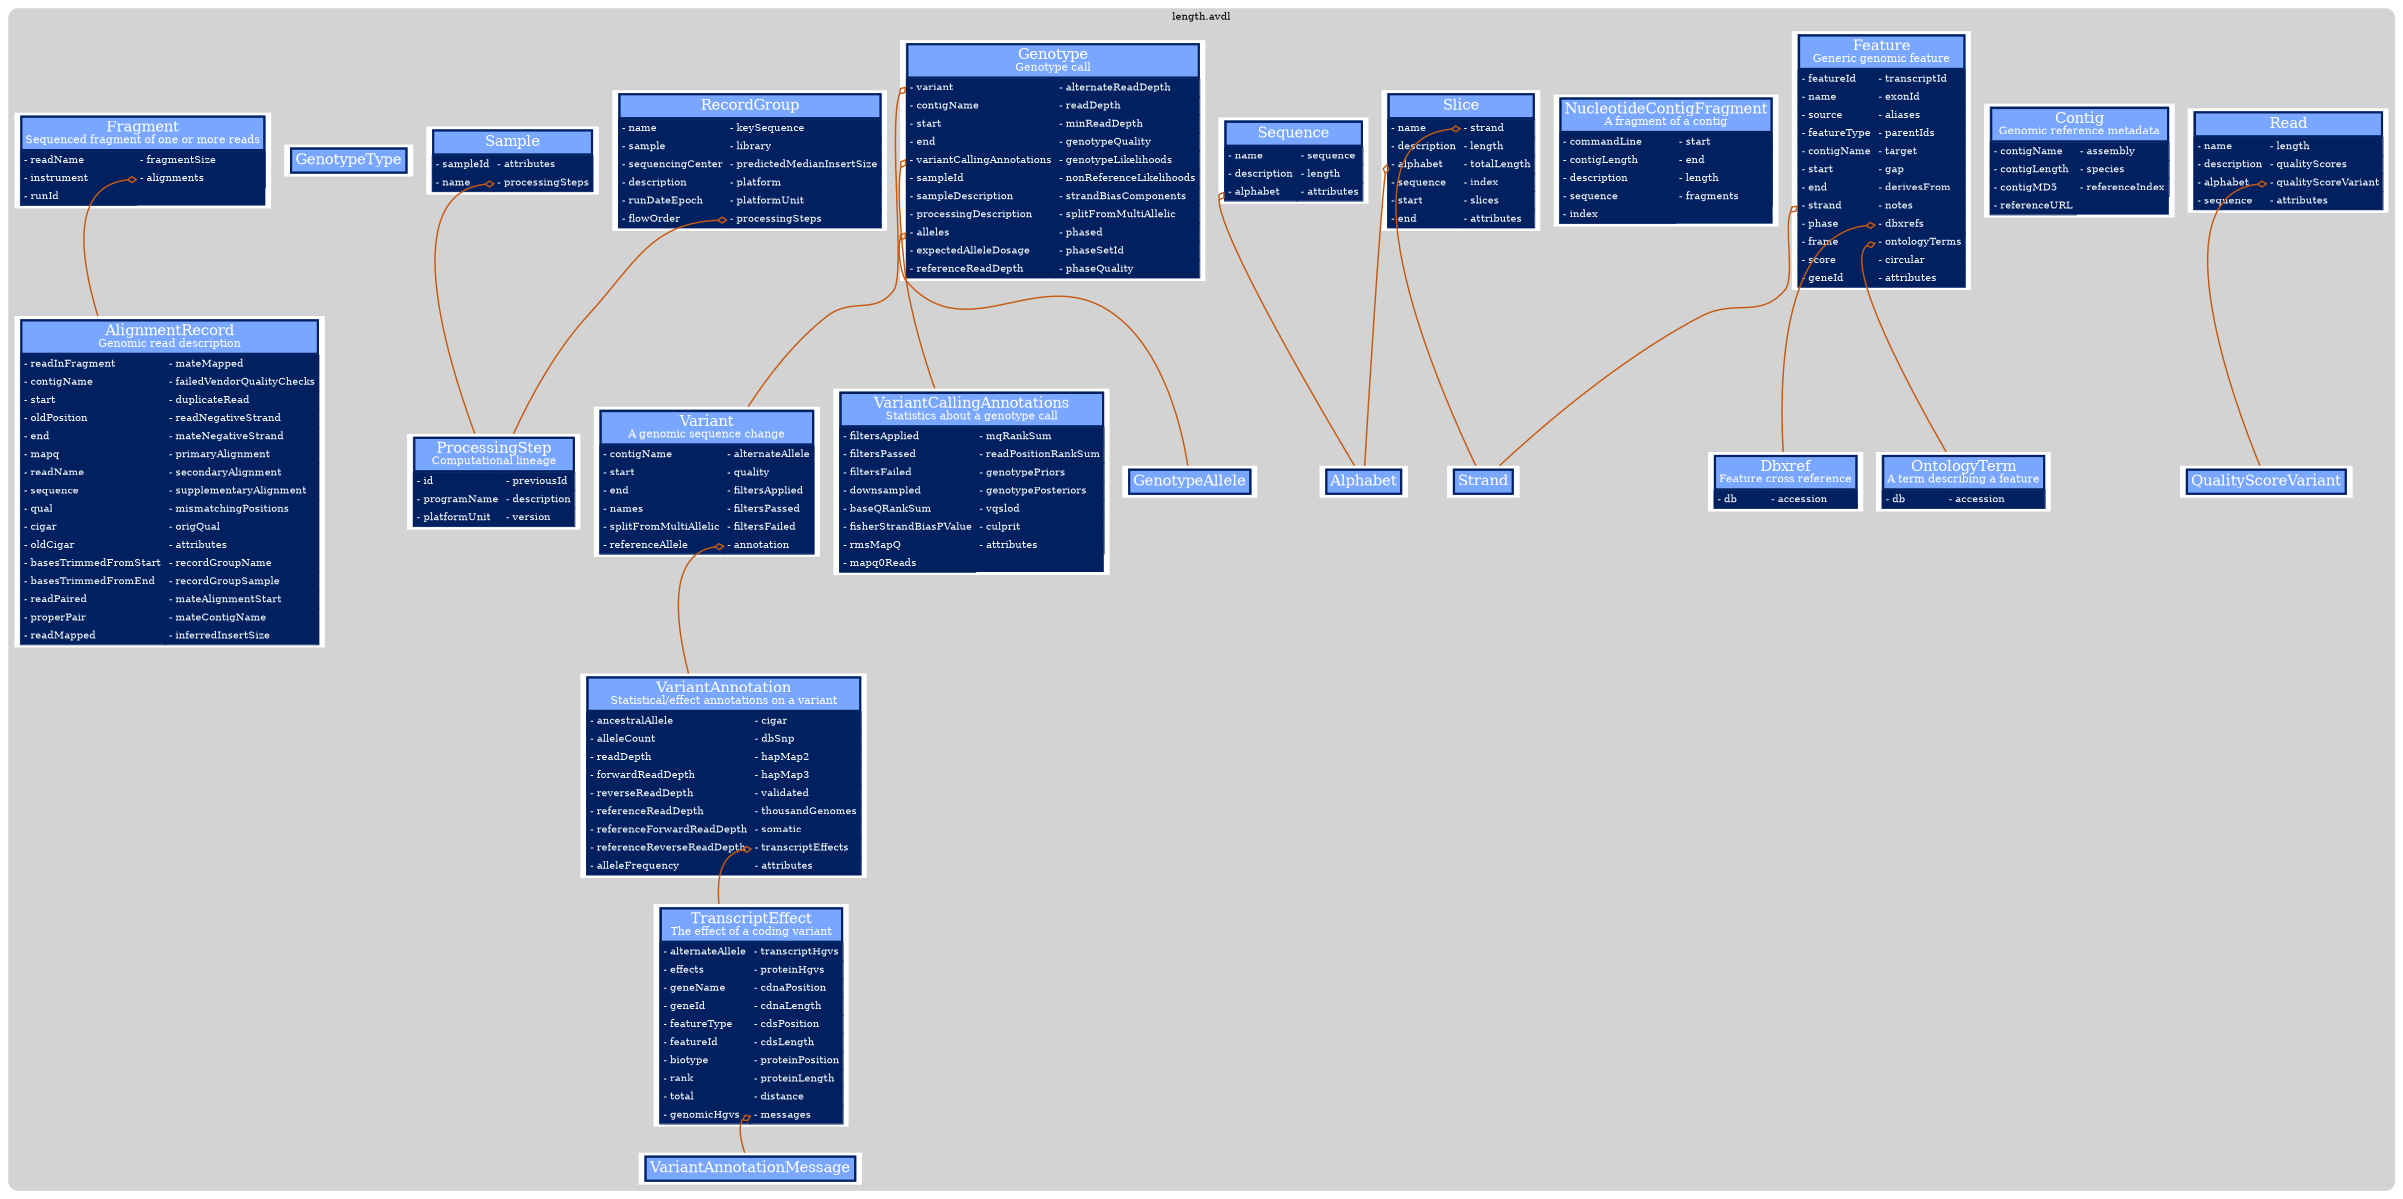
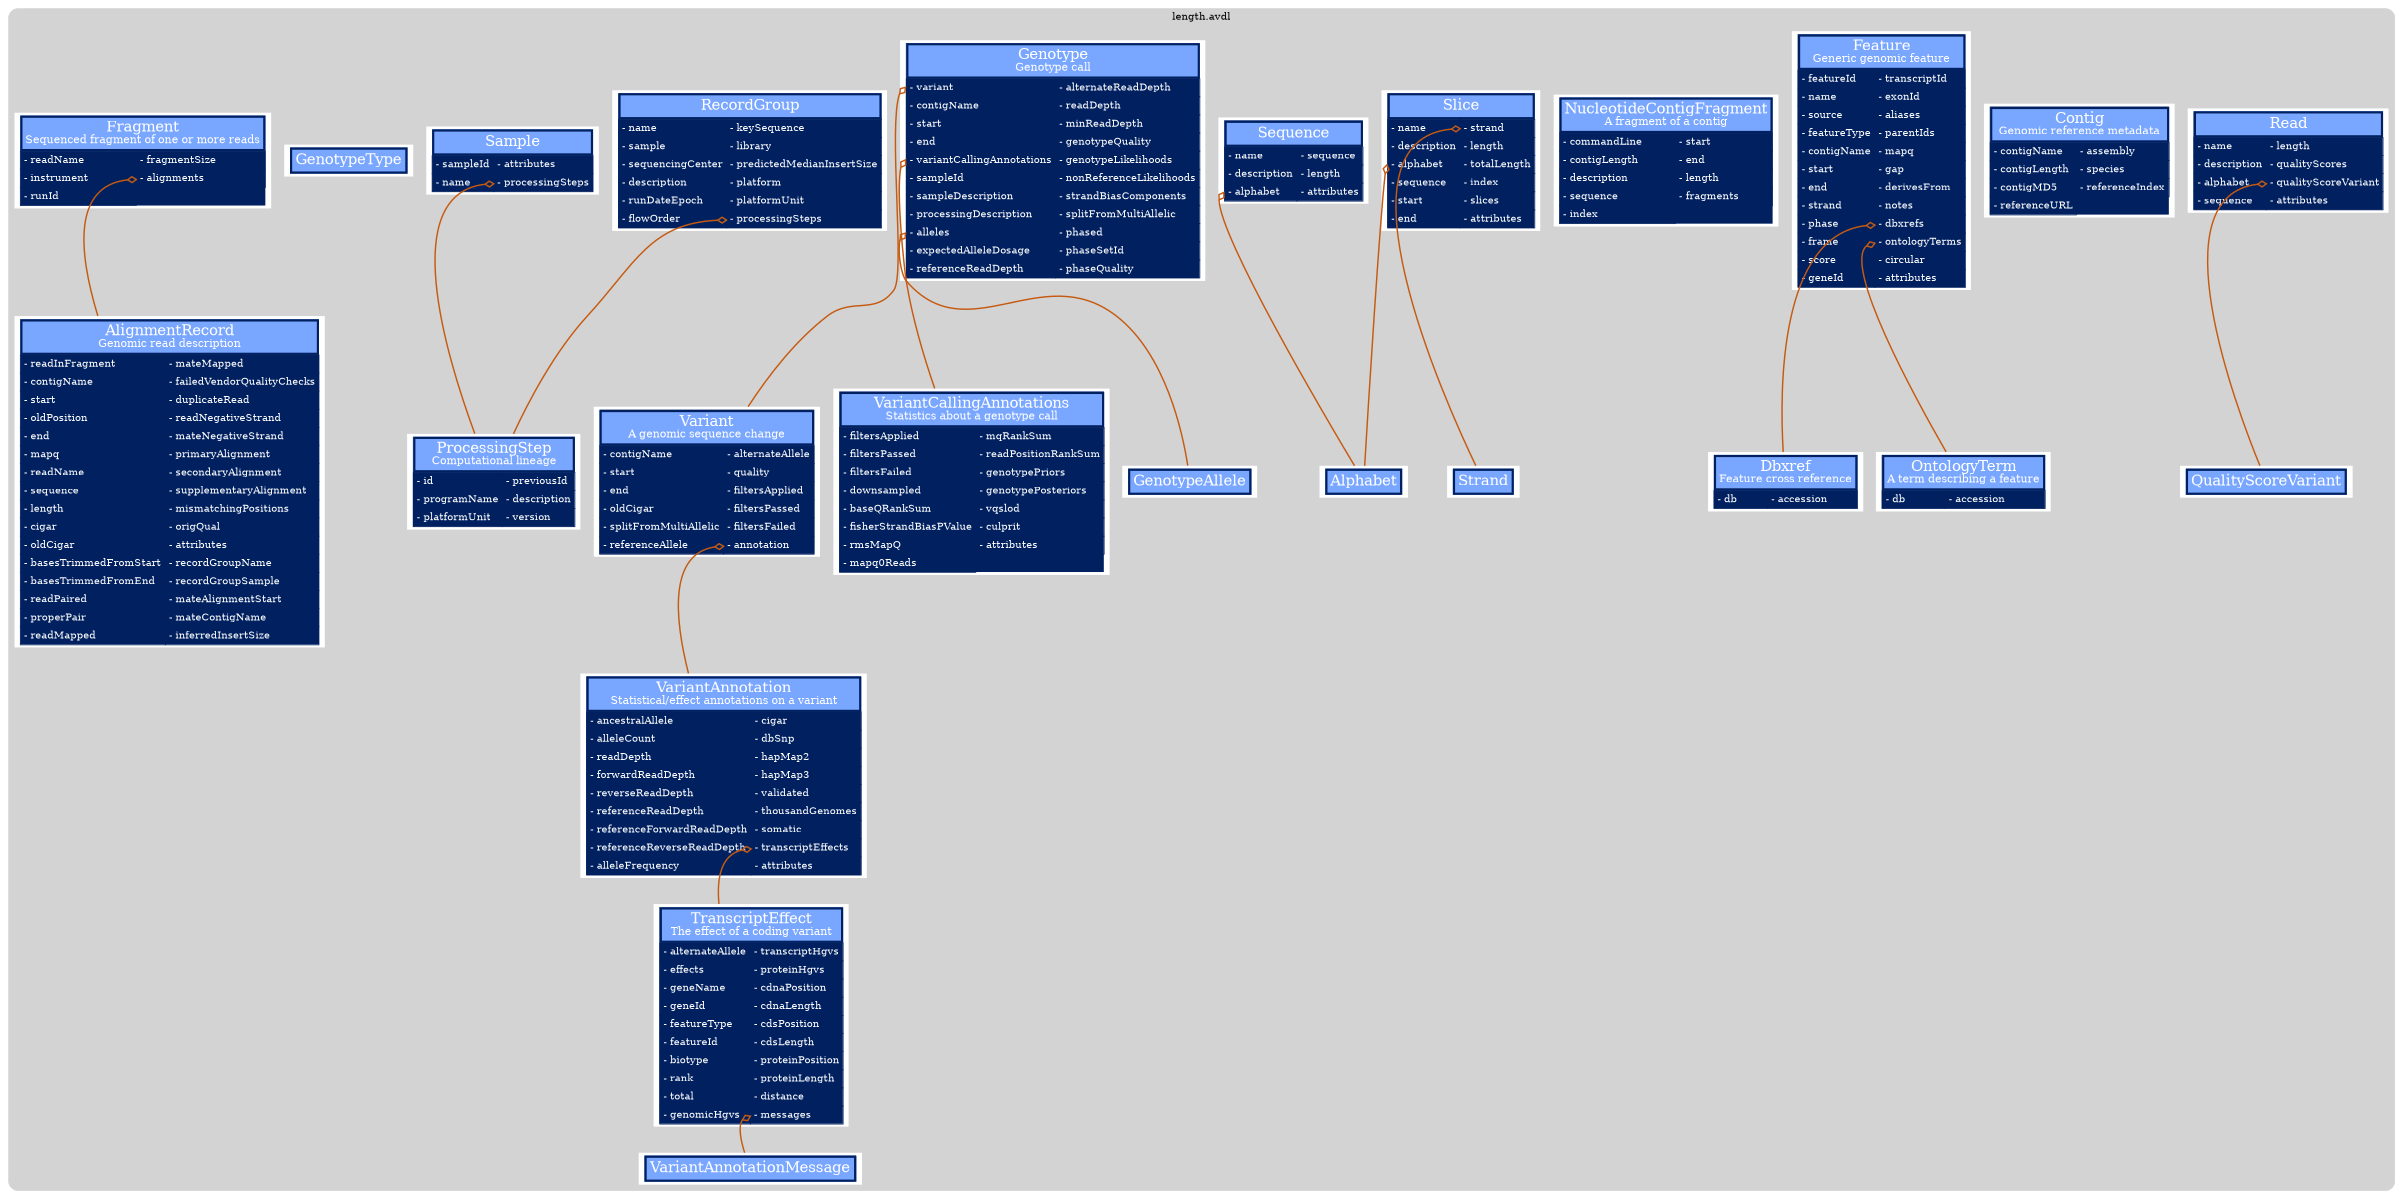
(1898, 151) -> (1896, 151)
(1665, 337) -> none
(38, 509) -> (44, 509)
(624, 509) -> (629, 509)
